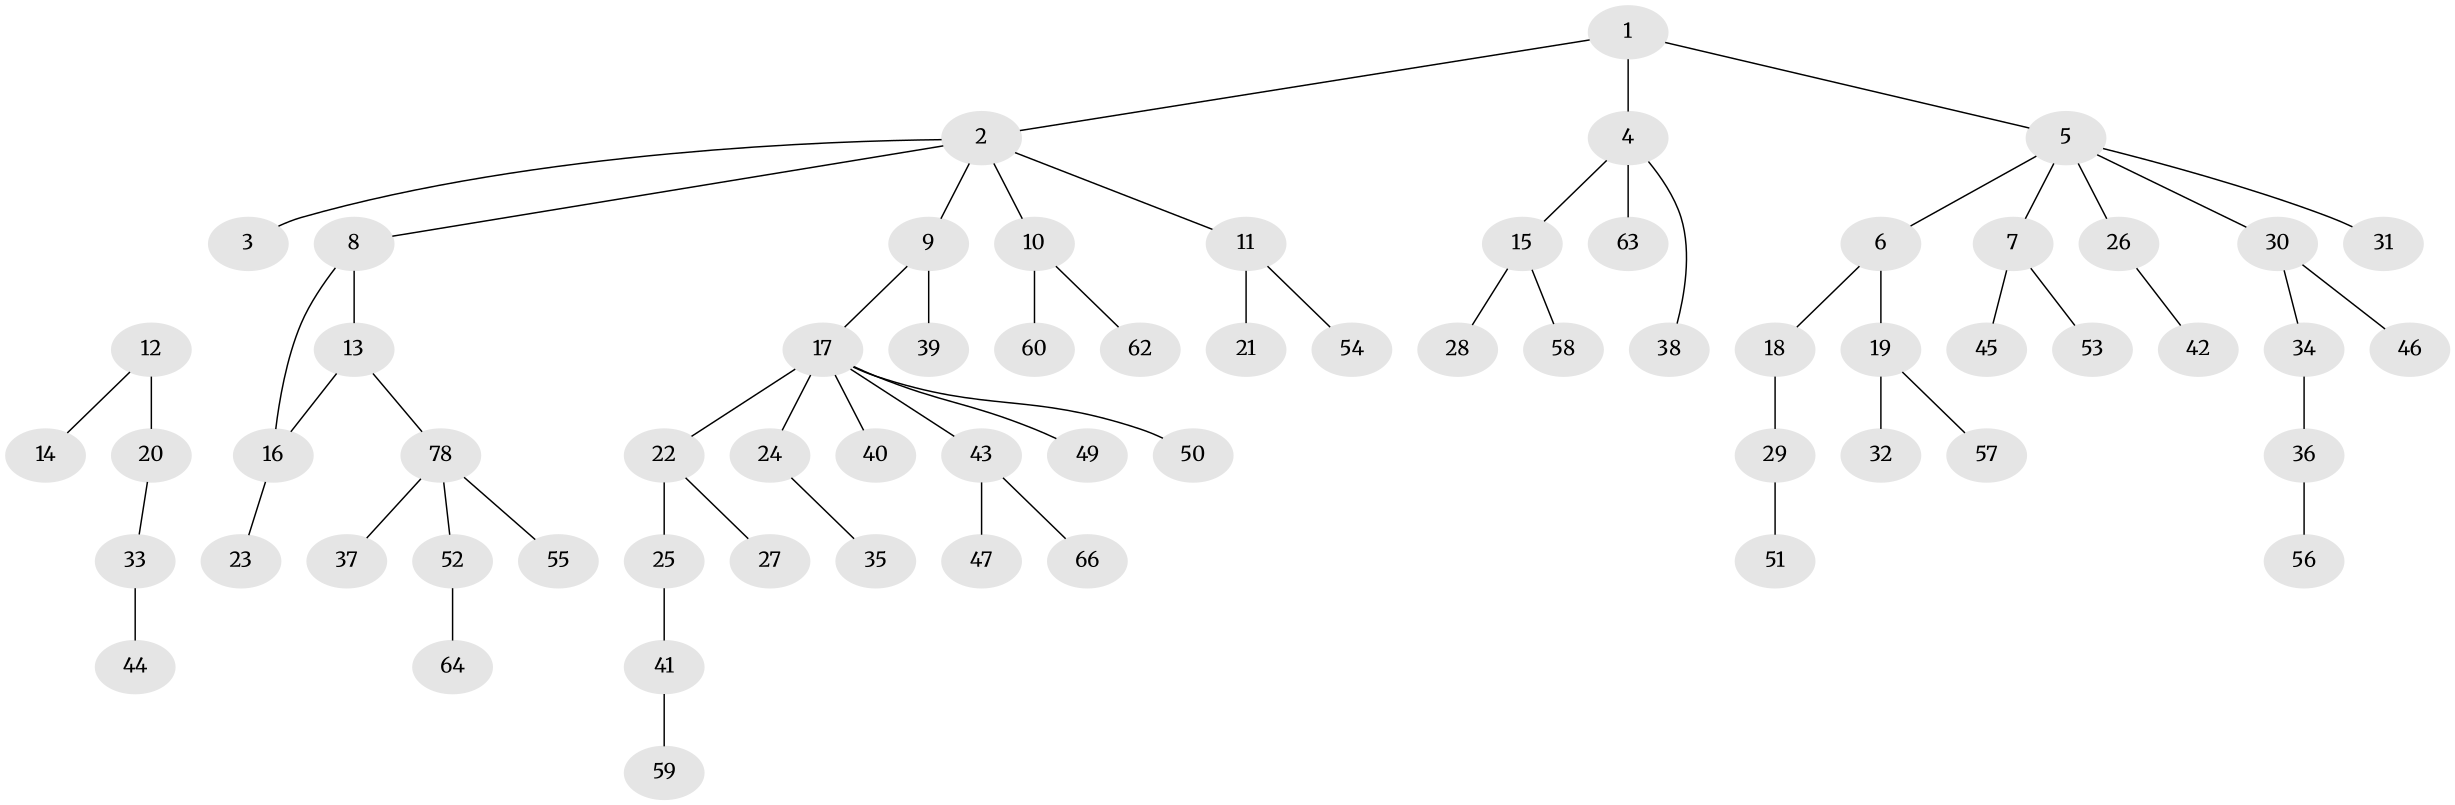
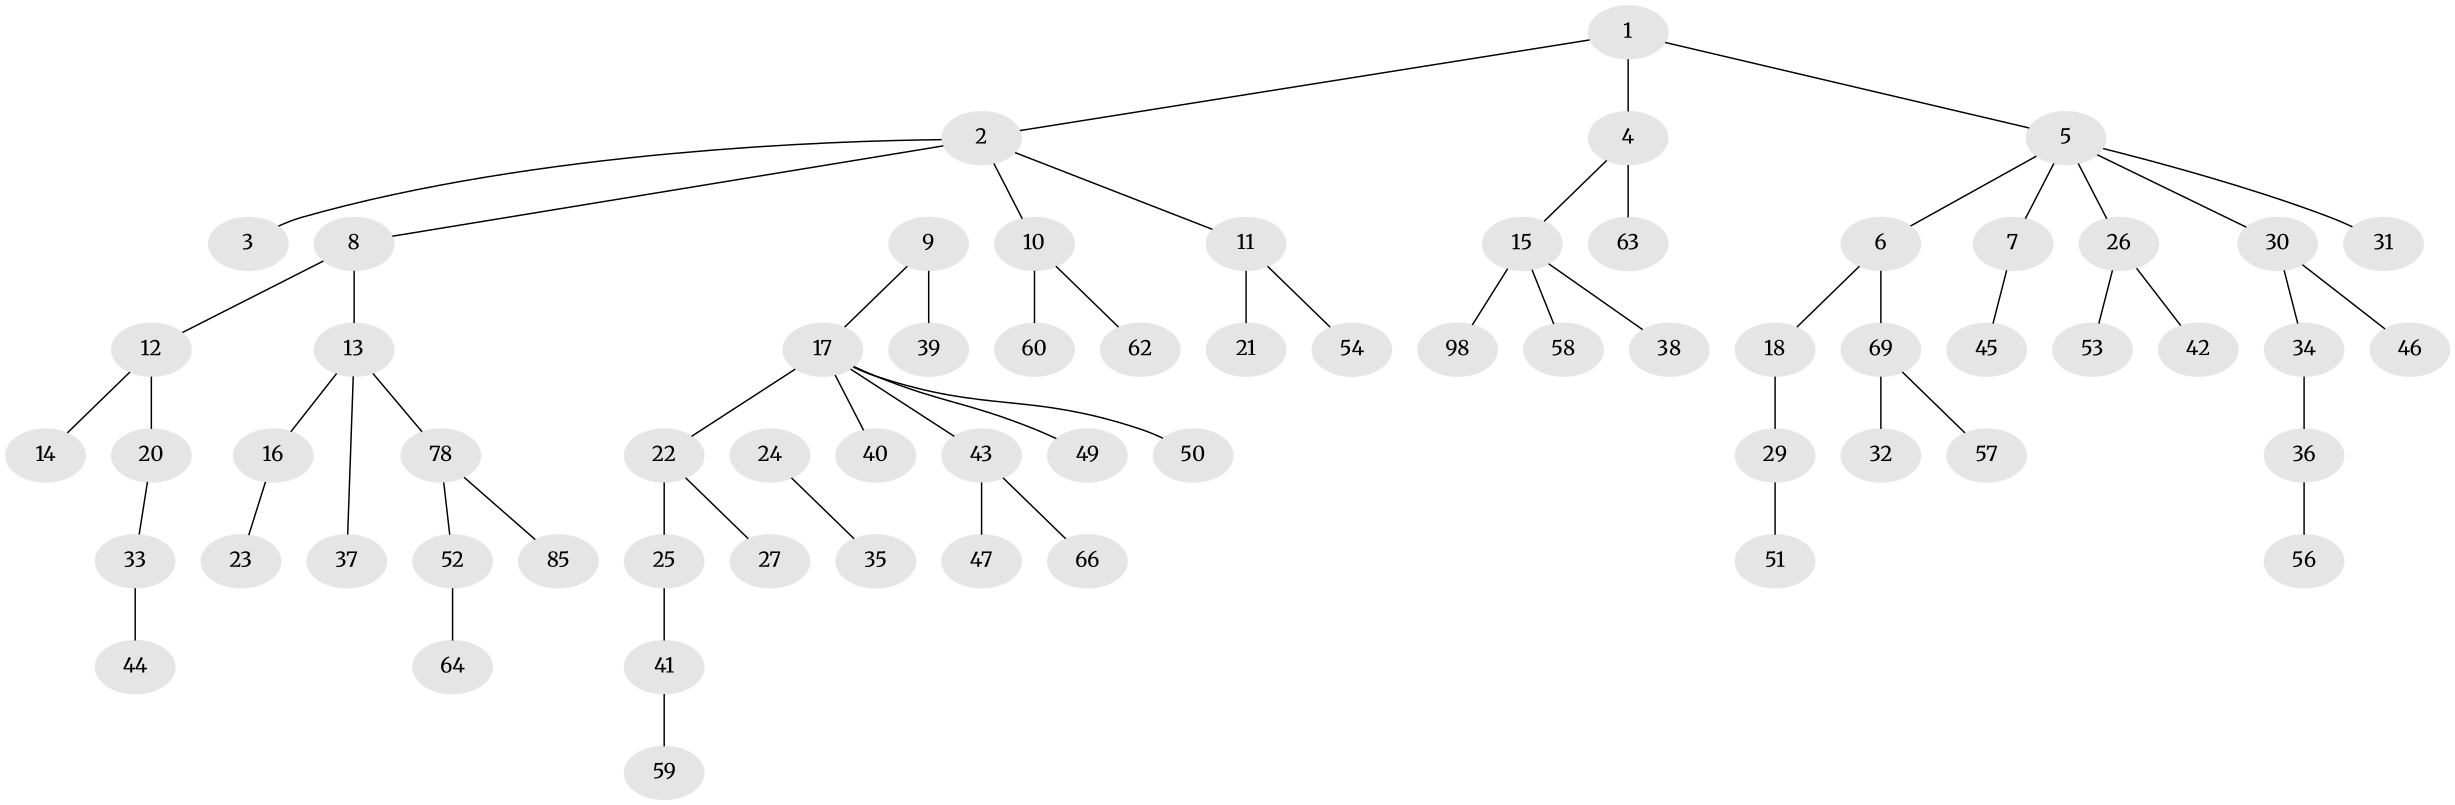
(955, 191) -> none
(1685, 238) -> (1596, 297)
(2053, 297) -> (2106, 297)
(294, 344) -> (253, 297)
(1458, 350) -> (1458, 350)
(1881, 350) -> (1881, 350)
(796, 403) -> none
(394, 508) -> (350, 455)
(558, 561) -> (558, 561)
